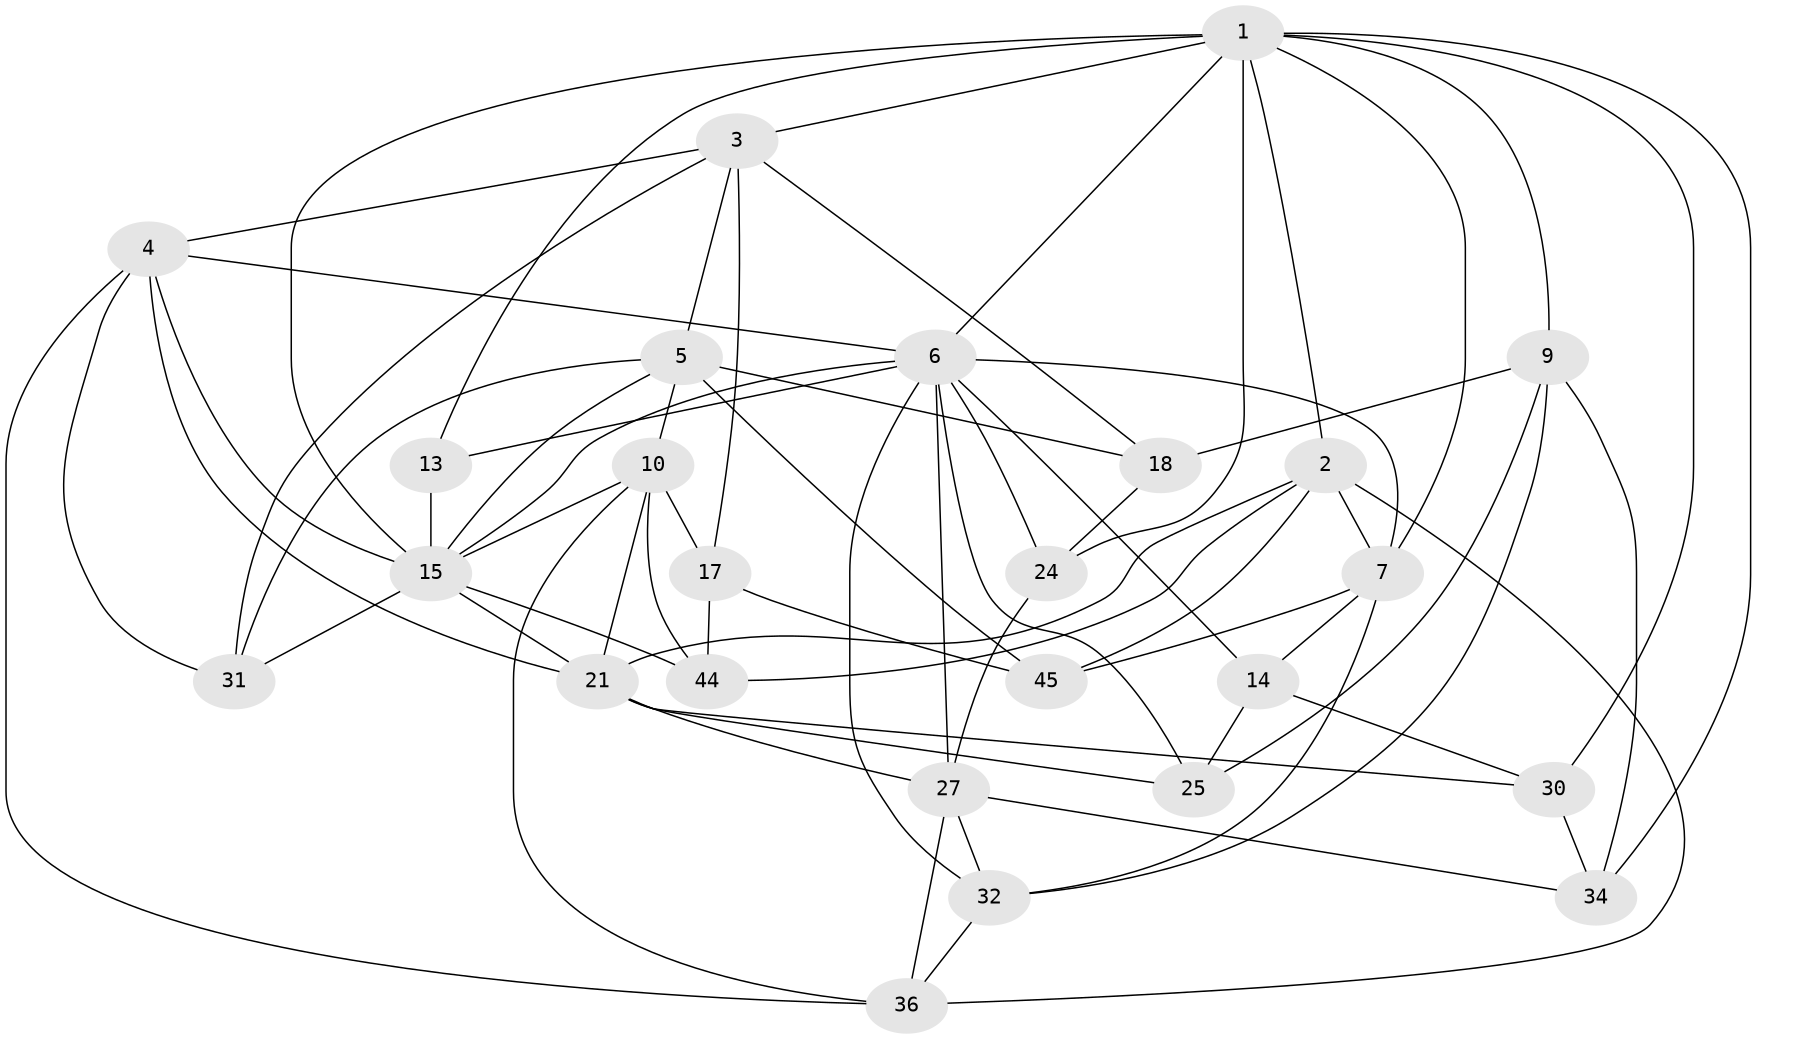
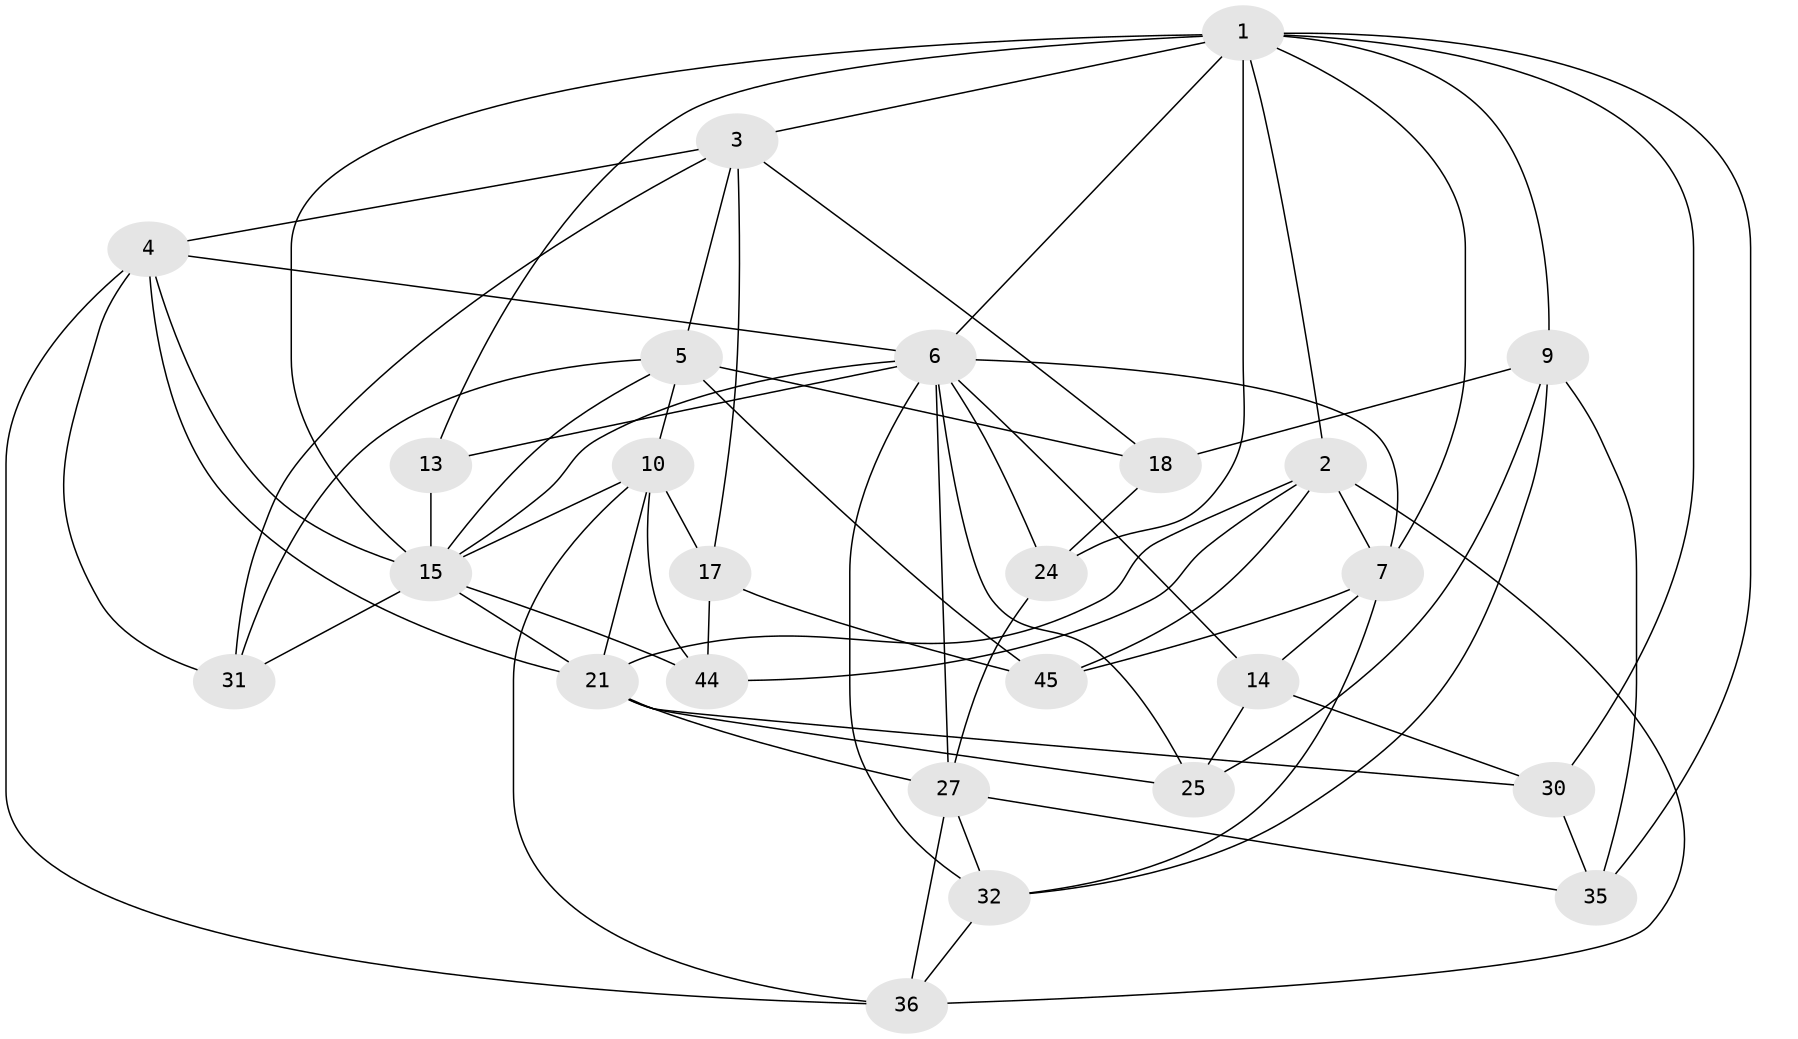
(1596, 898) -> (1596, 898)
